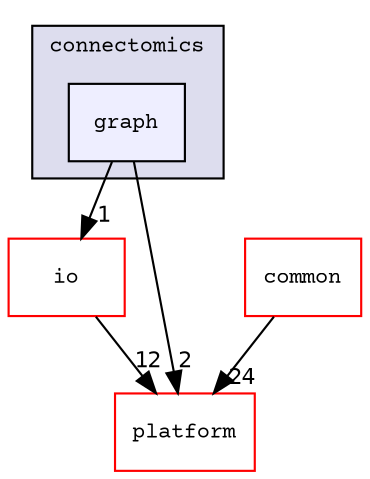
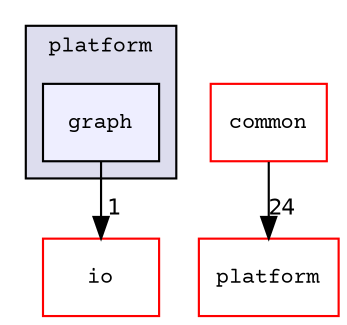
(128, 46) -> (101, 46)
(154, 266) -> none
(119, 346) -> none
